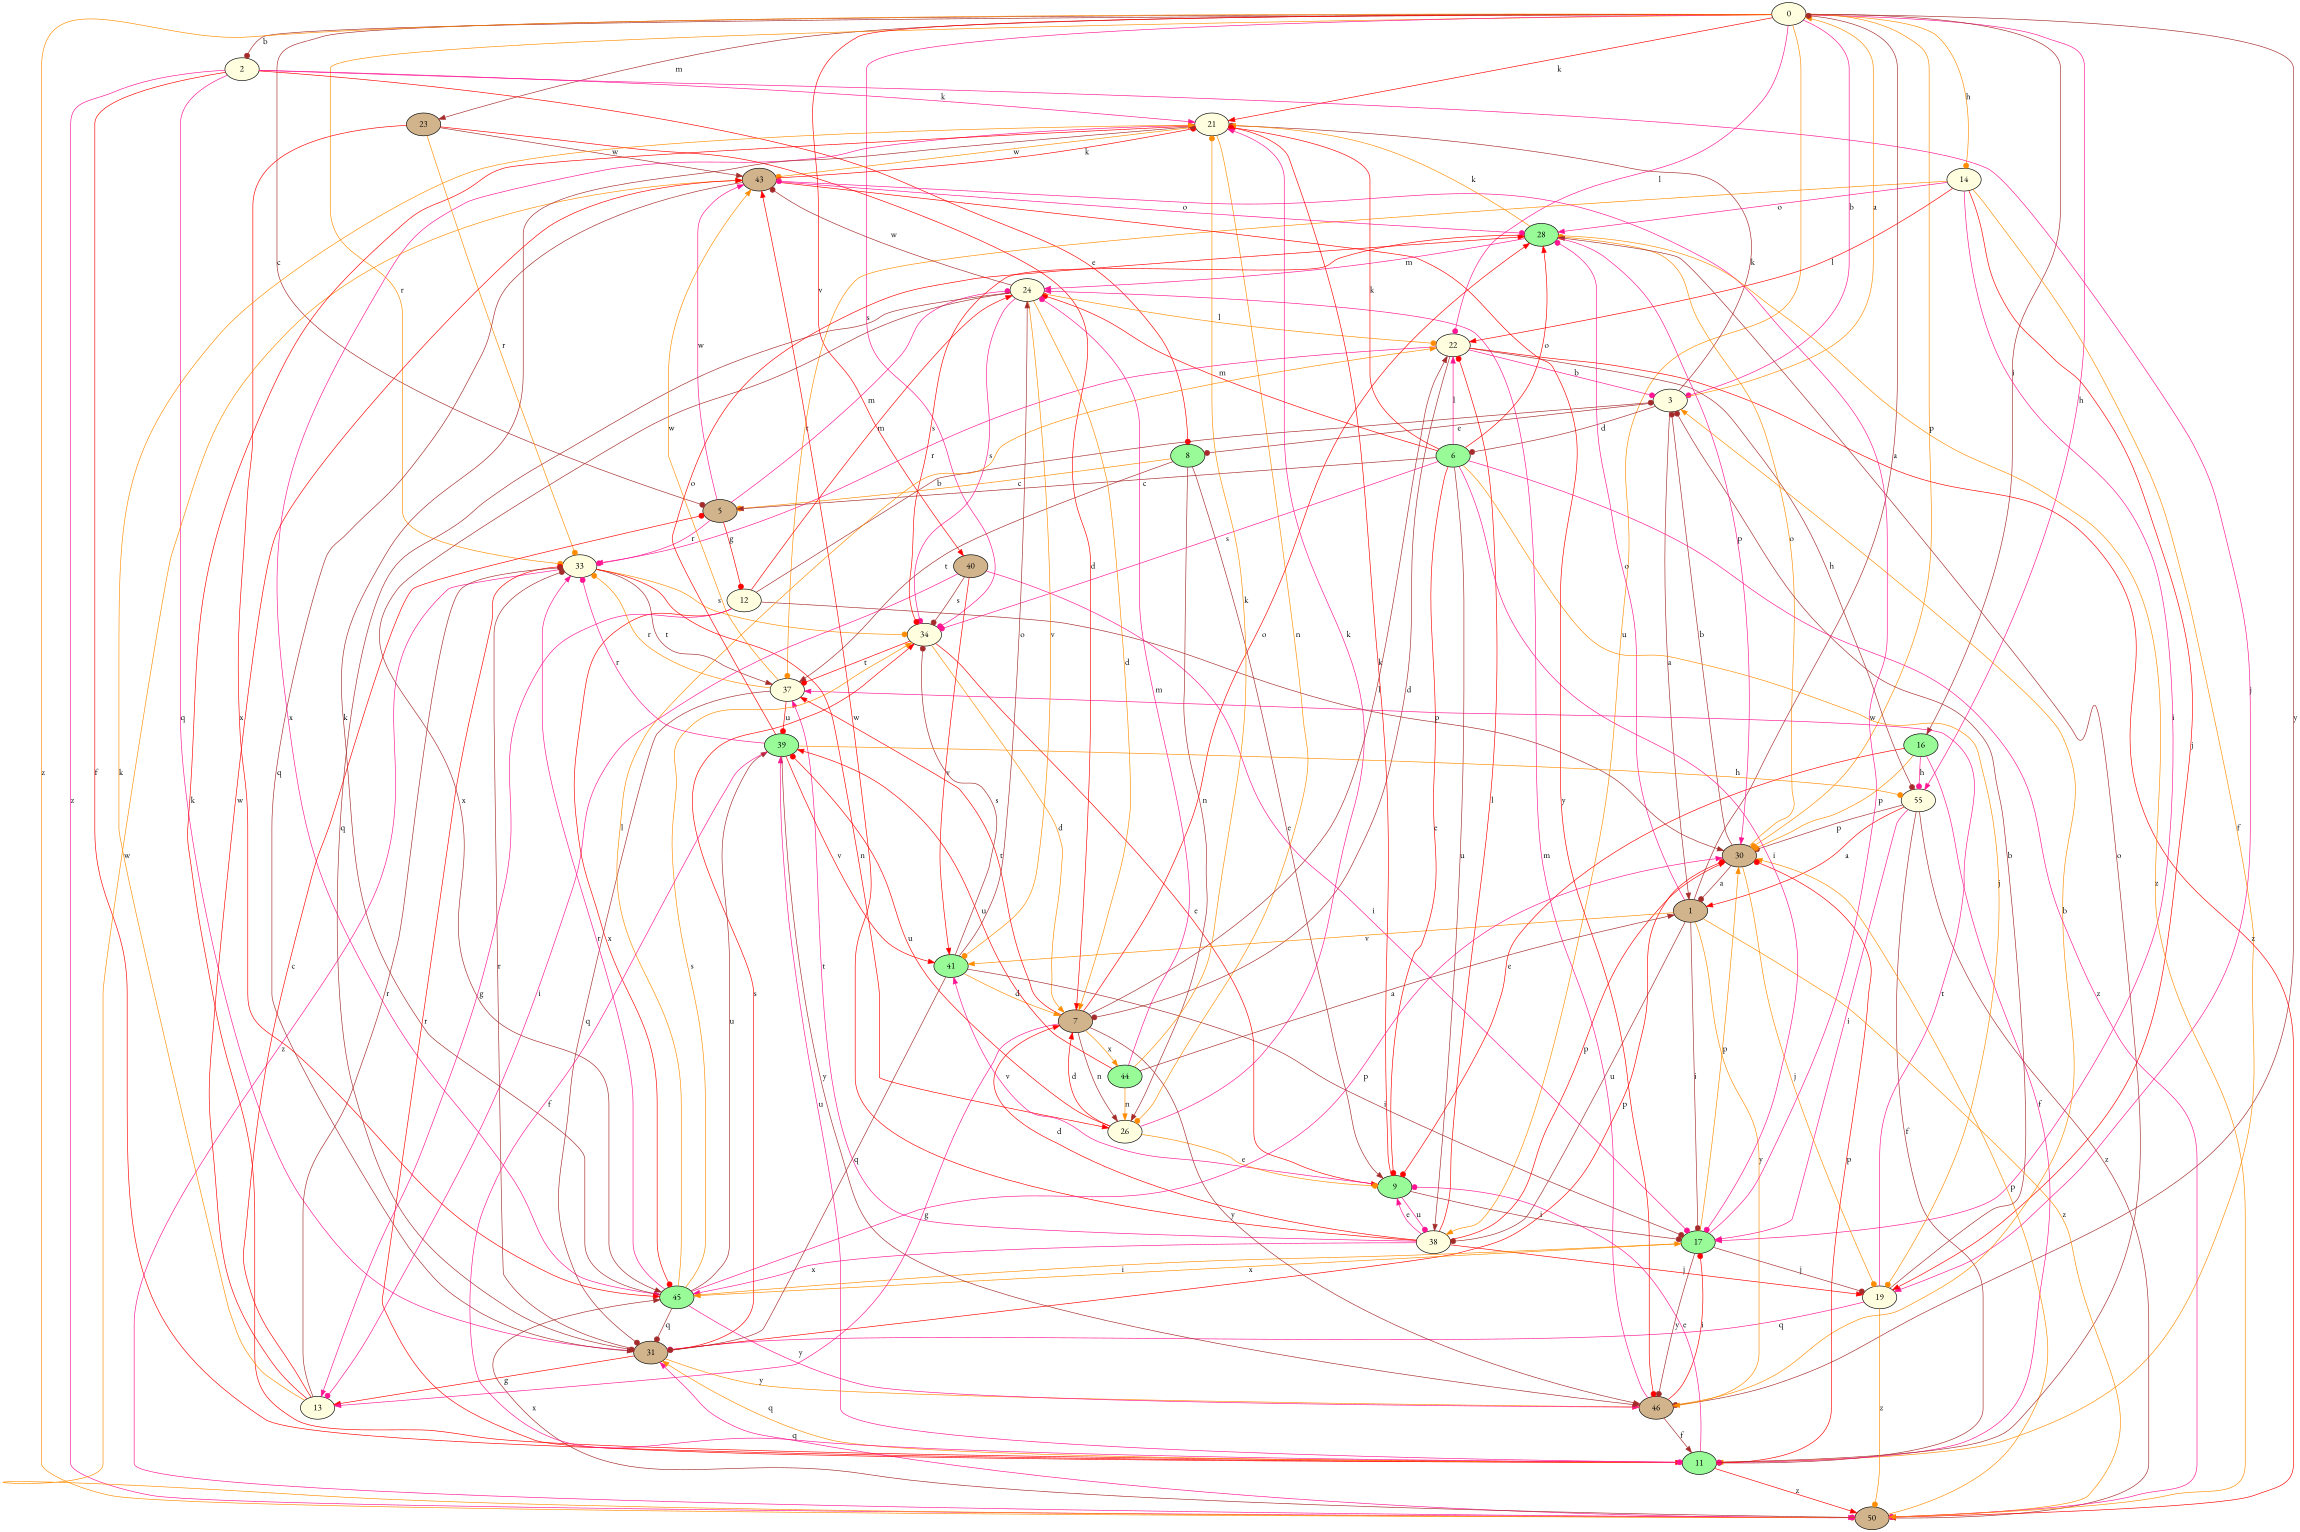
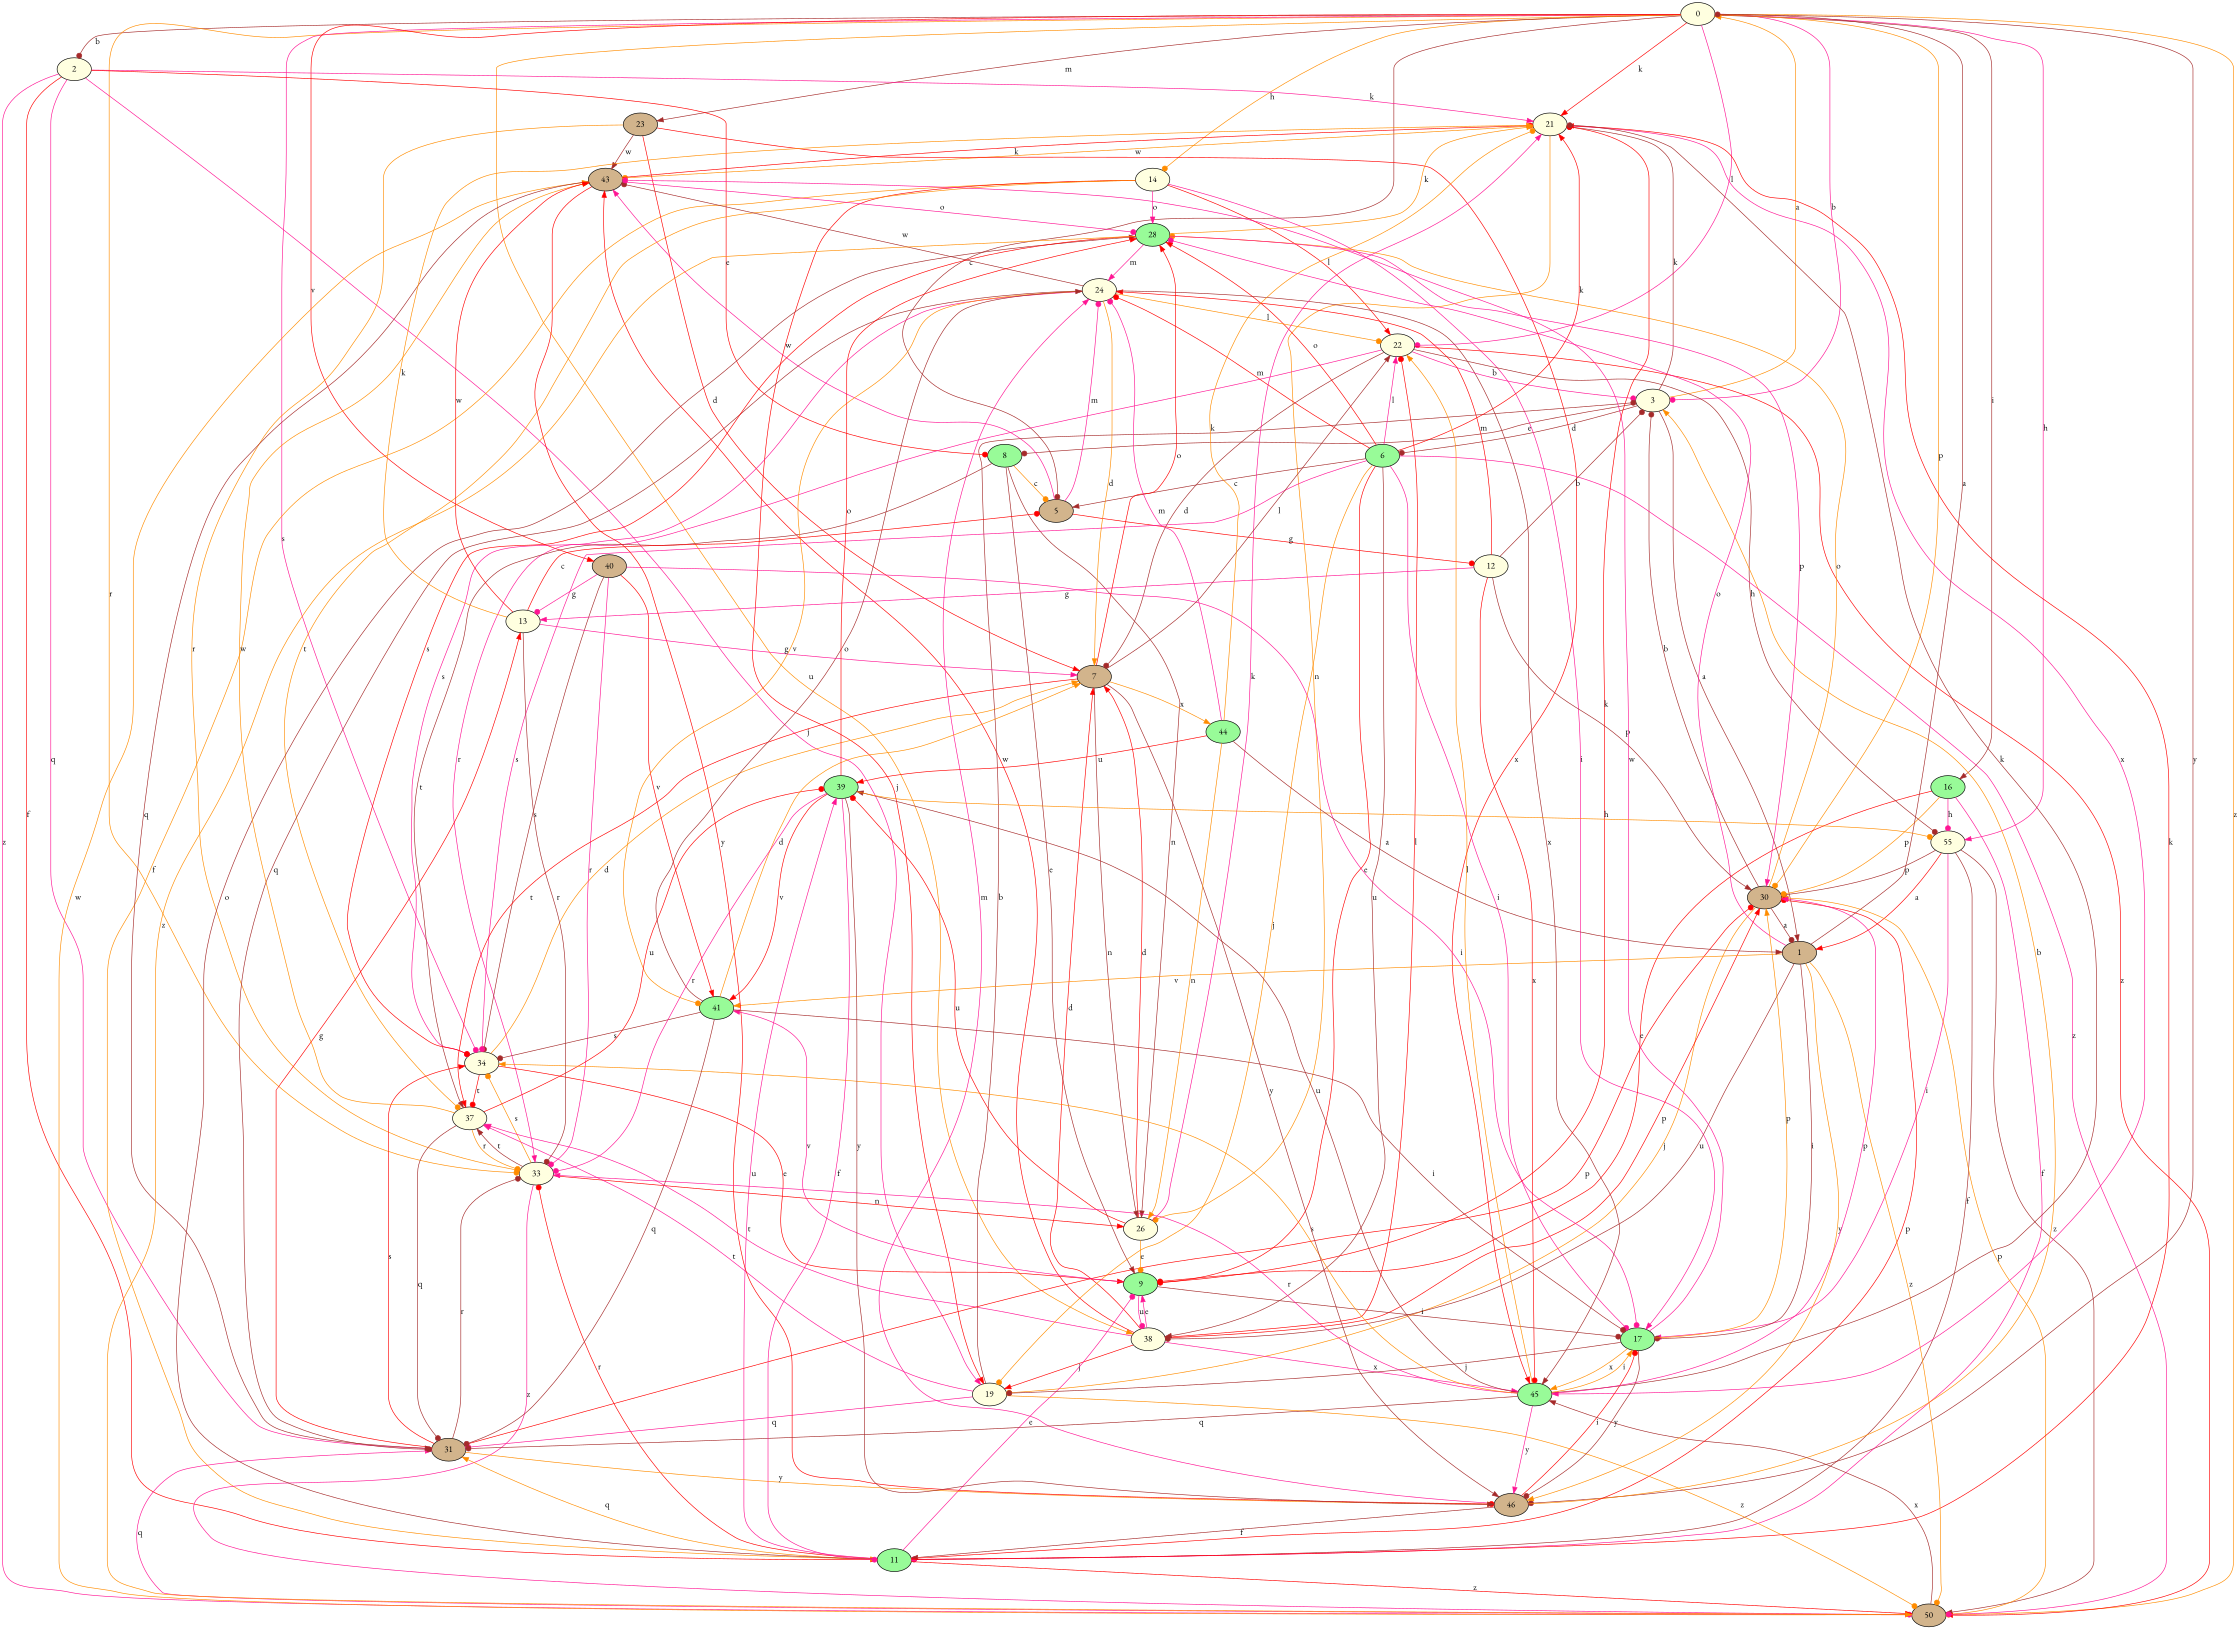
(678, 542) -> (589, 874)
(540, 994) -> (574, 594)
(792, 1365) -> (805, 656)
